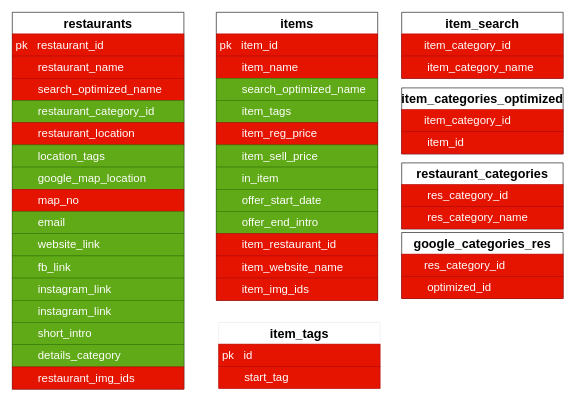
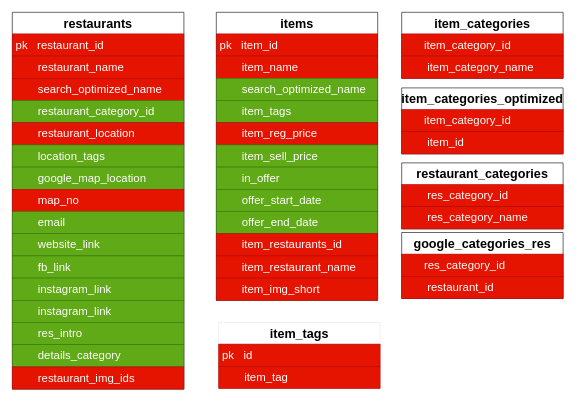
(482, 24) -> (482, 24)
(239, 178) -> (244, 178)
(266, 222) -> (264, 222)
(274, 245) -> (277, 245)
(271, 267) -> (282, 267)
(439, 287) -> (445, 287)
(253, 289) -> (261, 289)
(49, 333) -> (43, 333)
(251, 377) -> (246, 377)
